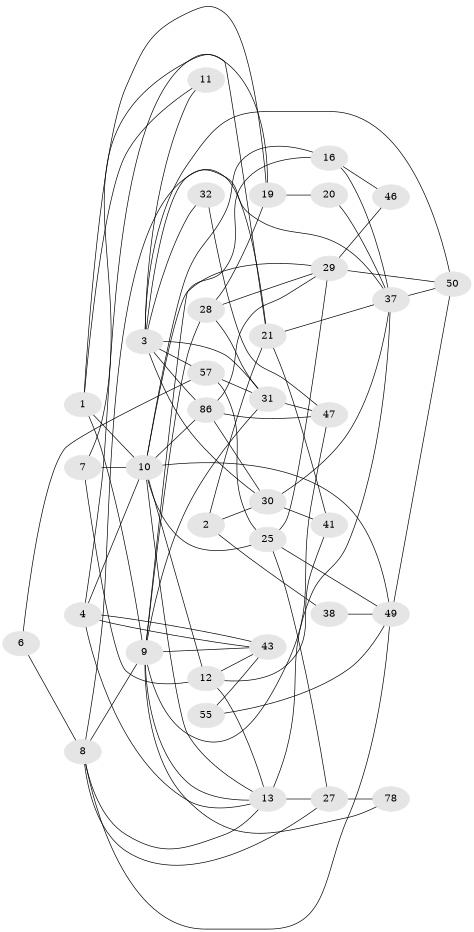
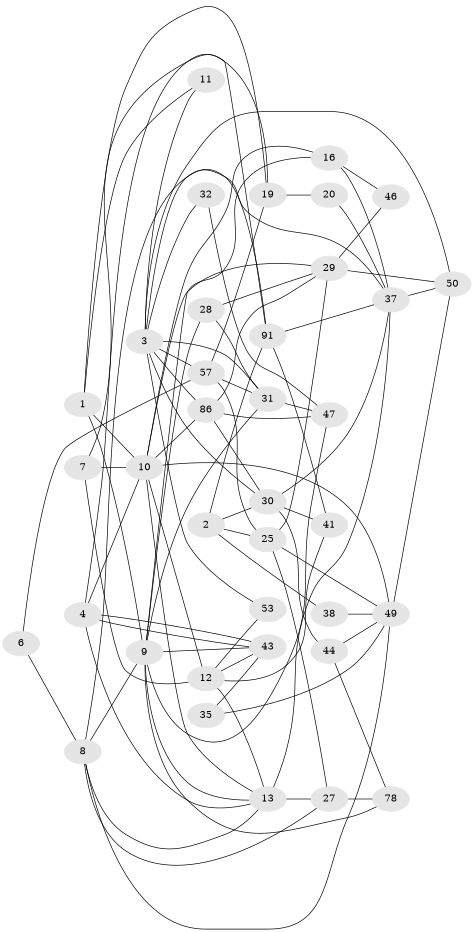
(243, 255) -> (239, 285)
(268, 336) -> (268, 336)
(183, 540) -> (237, 532)
none -> (268, 609)
none -> (329, 651)
(206, 715) -> (206, 715)
